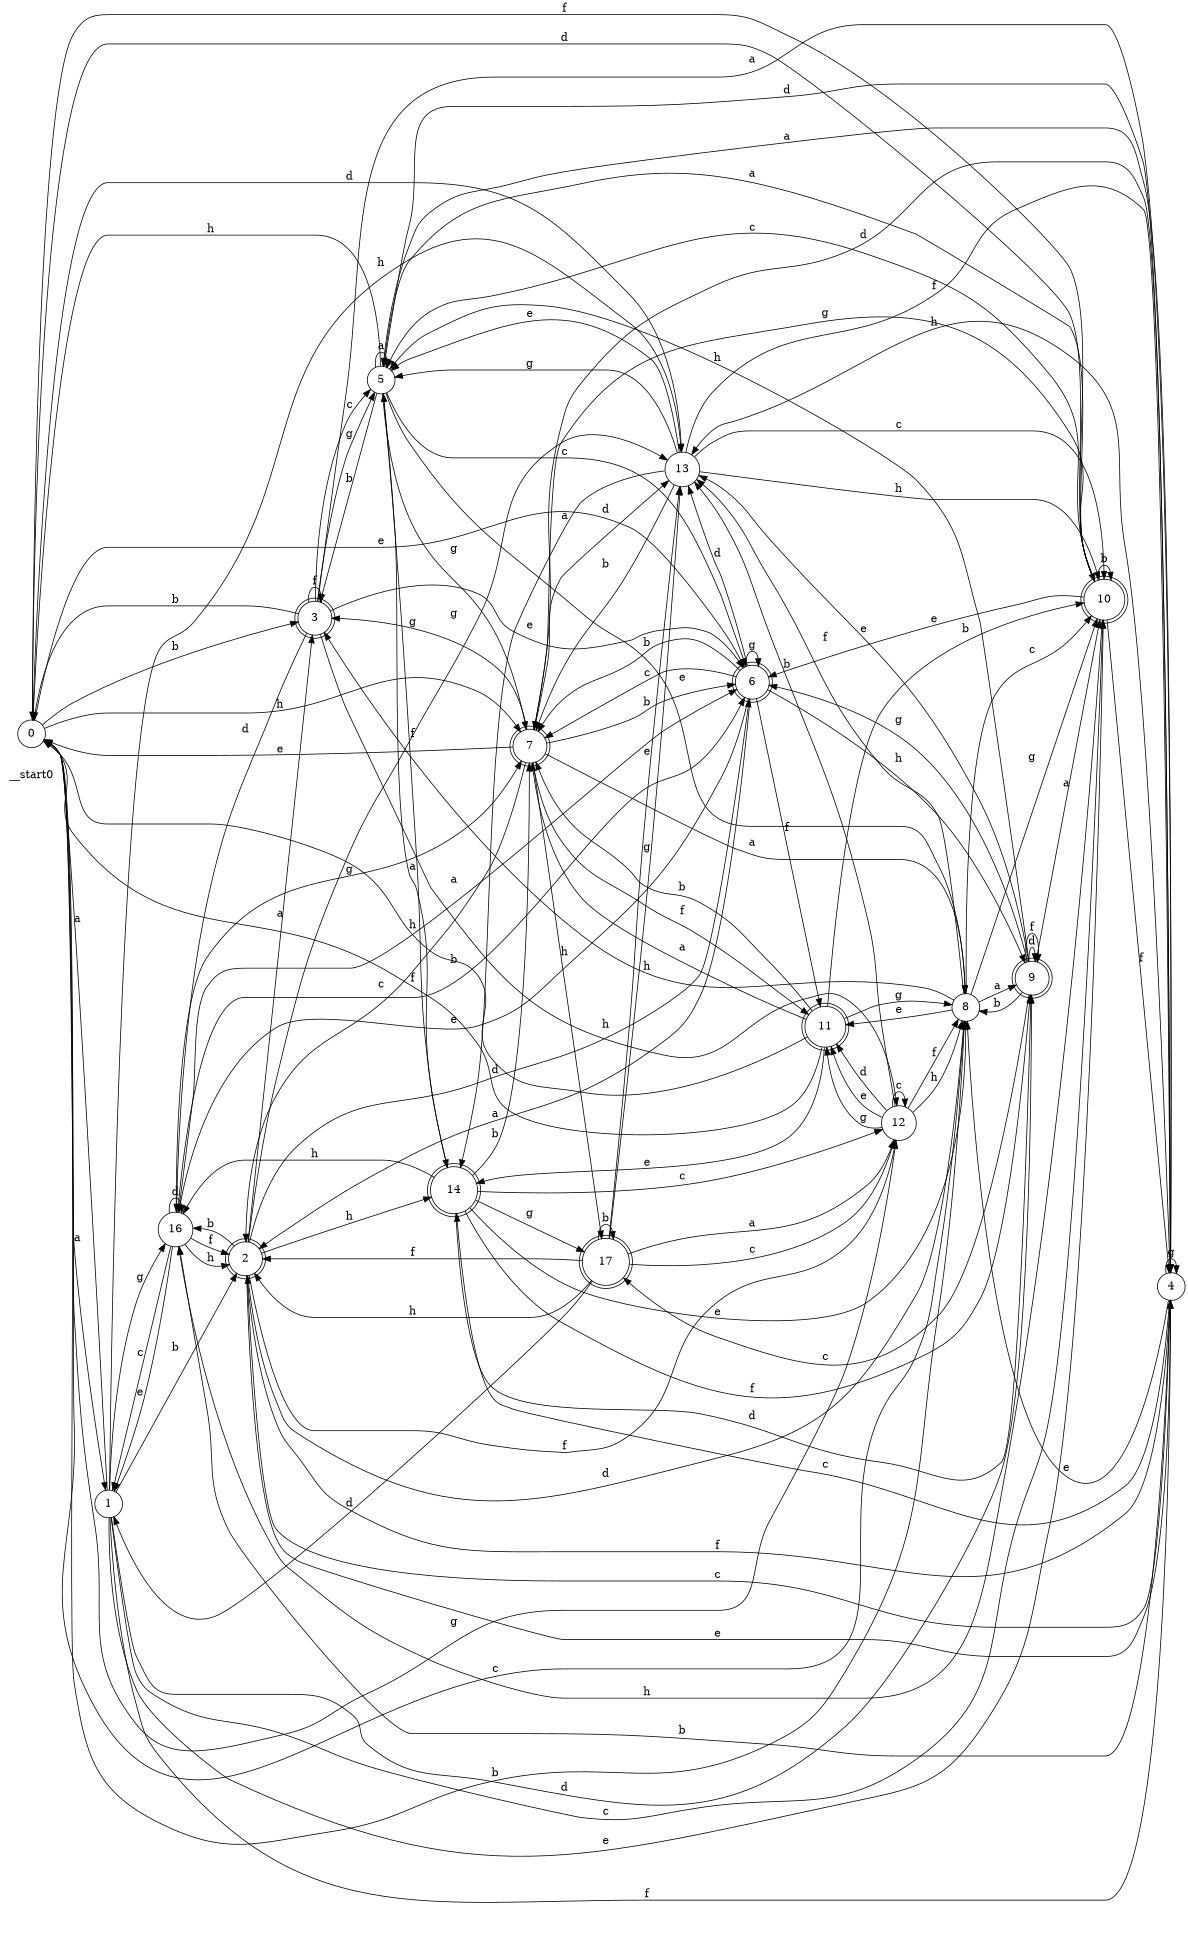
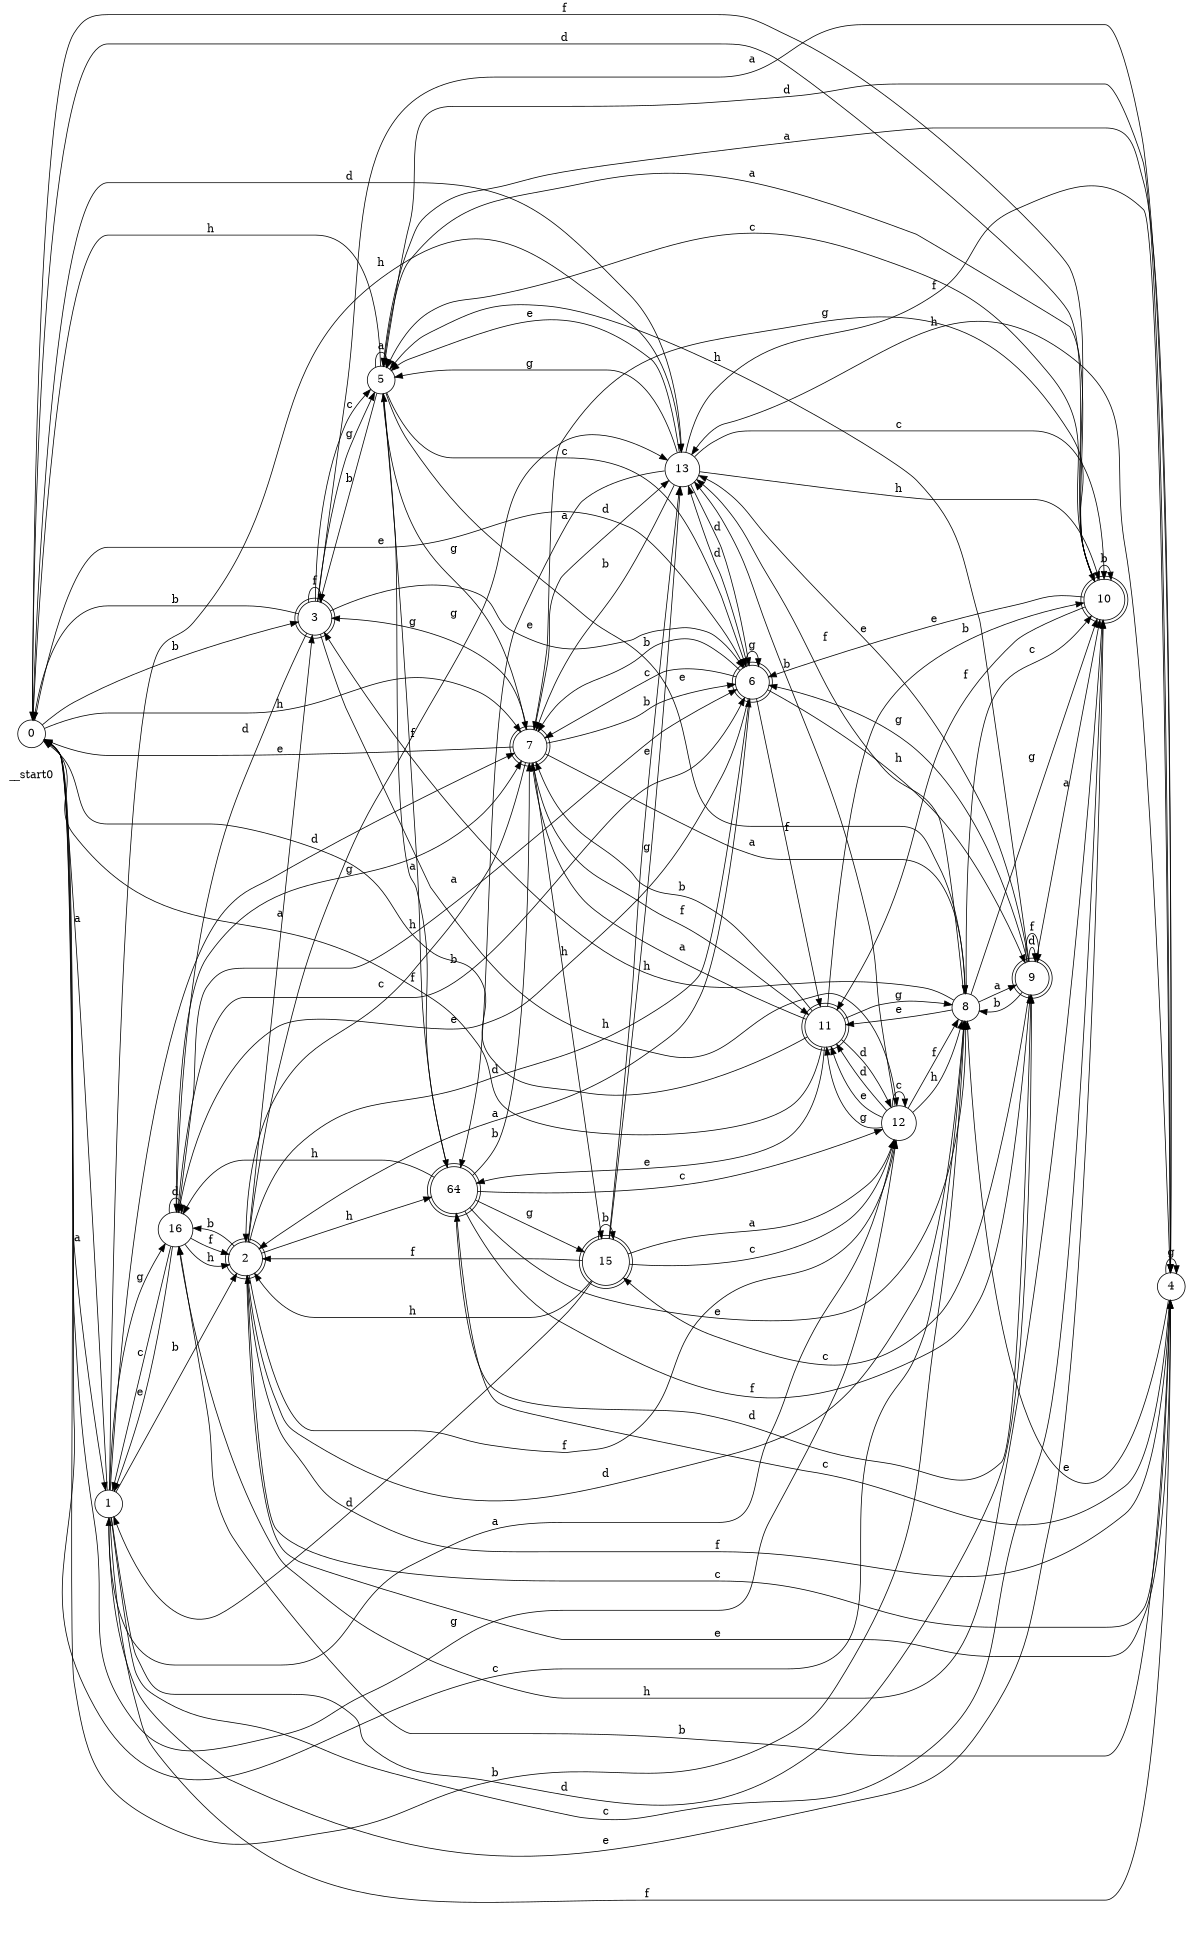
(1139, 187) -> (172, 1036)
none -> (728, 569)
(1138, 943) -> (929, 779)
none -> (868, 1067)
(454, 1190) -> (454, 1190)
(606, 1262) -> (606, 1262)
none -> (554, 1523)
